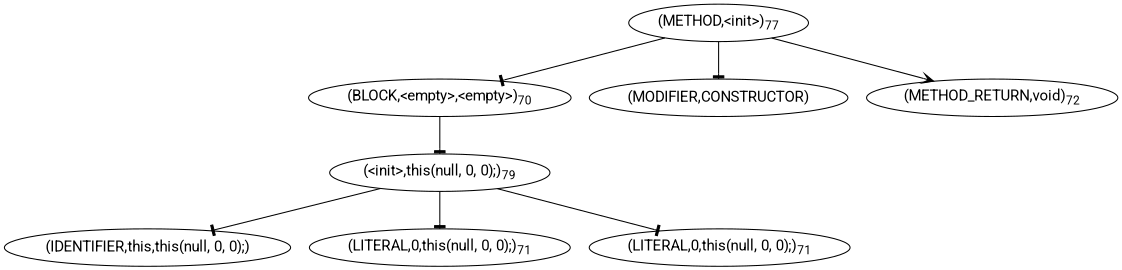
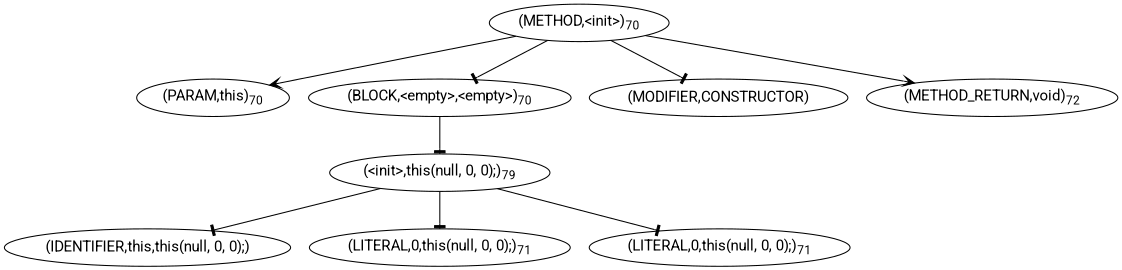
(772, 21) -> (633, 21)
none -> (213, 98)
